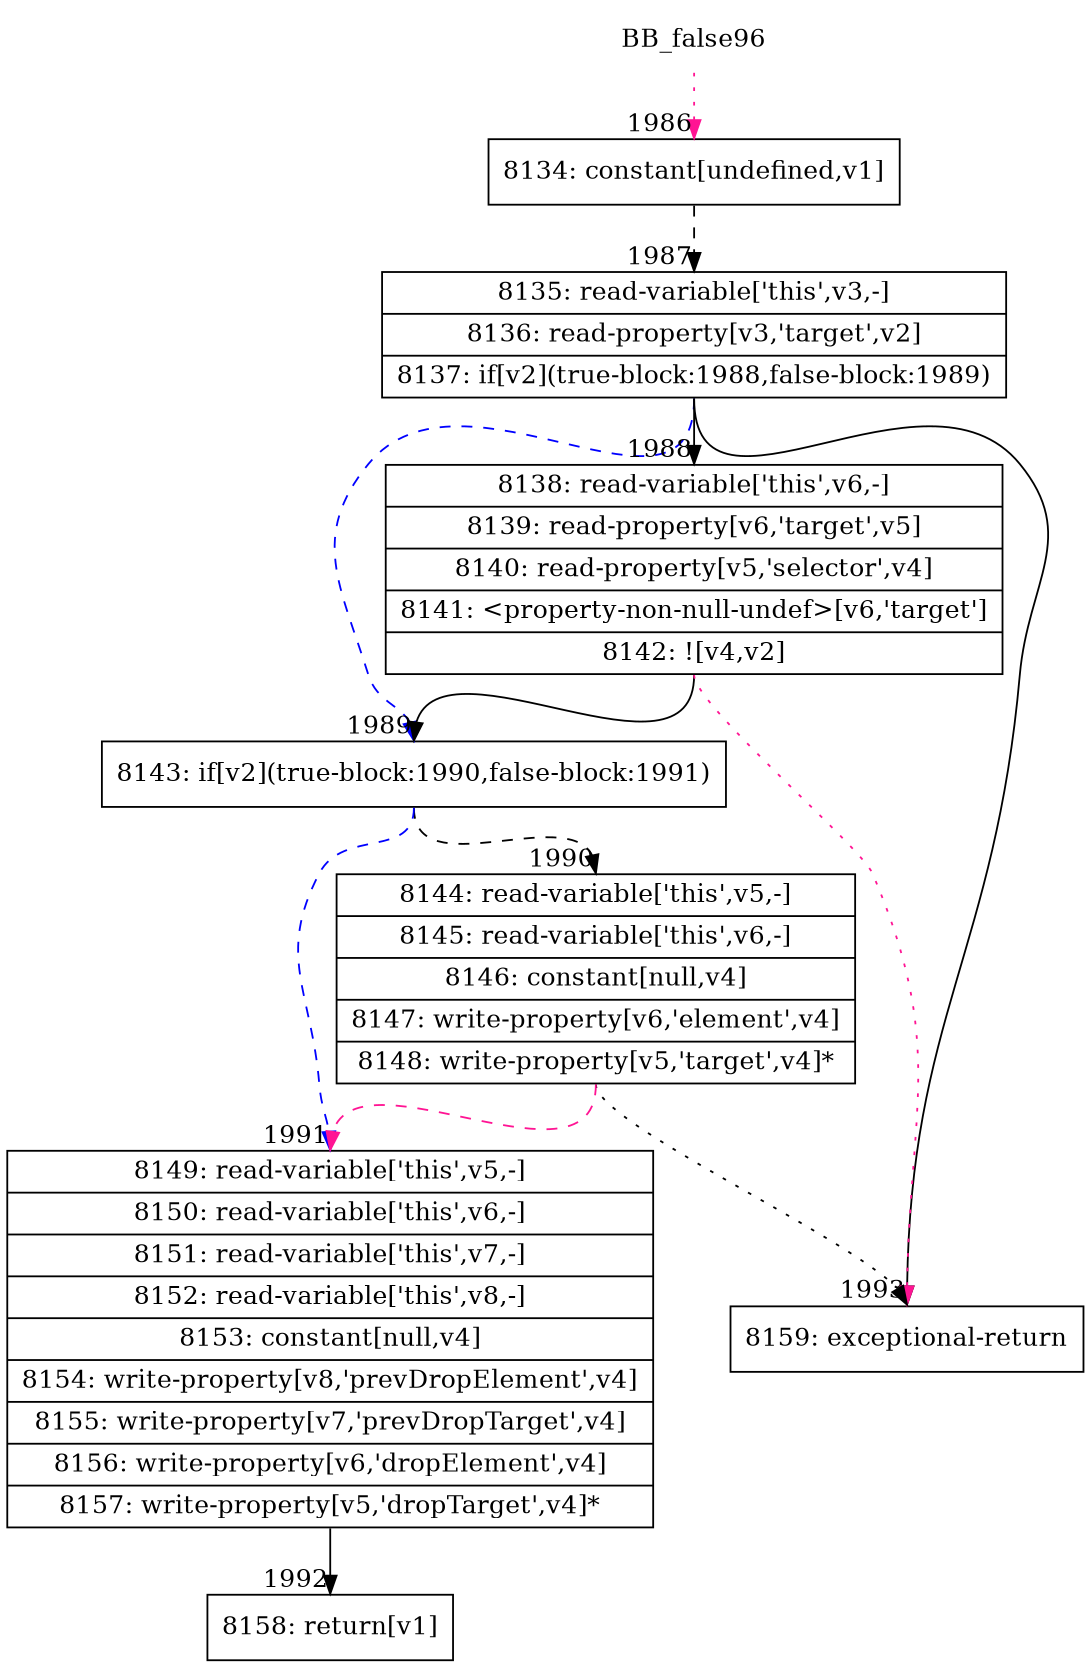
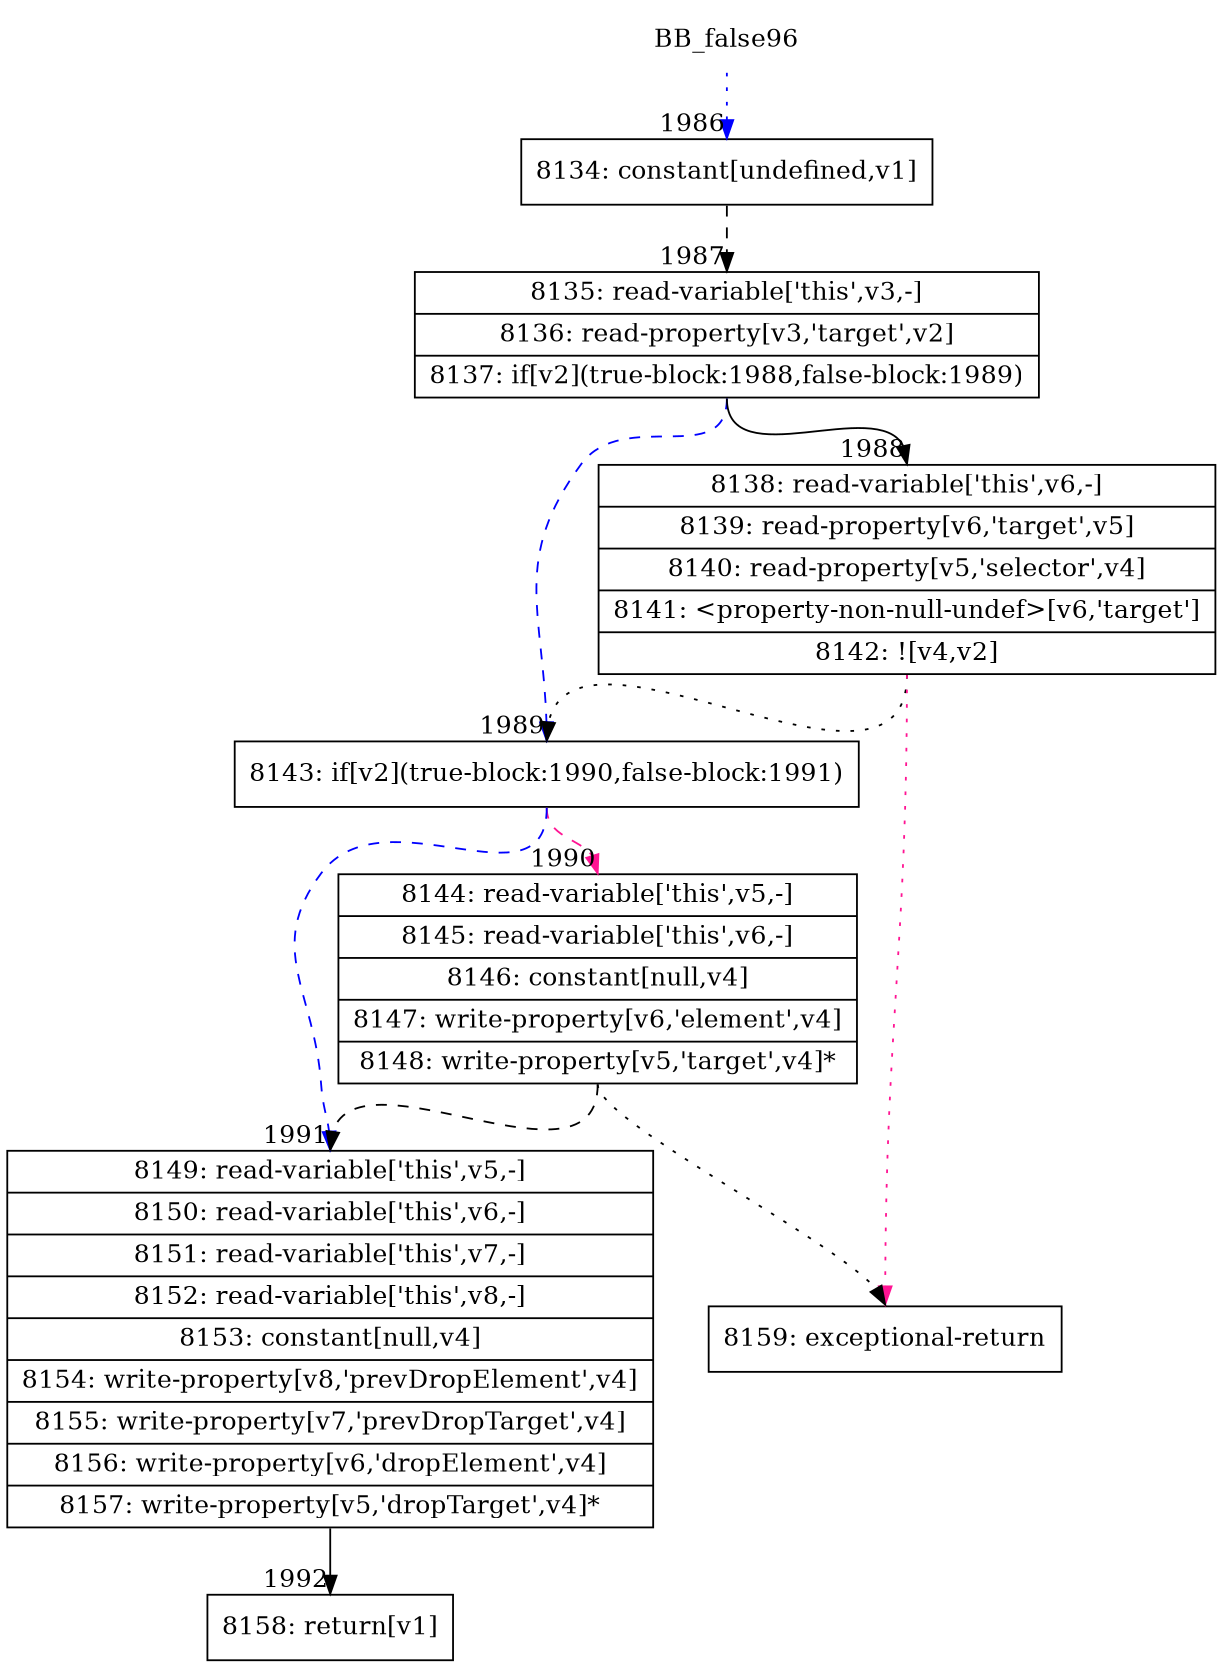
(694, 96) -> (727, 96)
(1018, 689) -> none
(563, 710) -> (736, 710)
(496, 842) -> (564, 836)
(472, 1119) -> (473, 1119)
